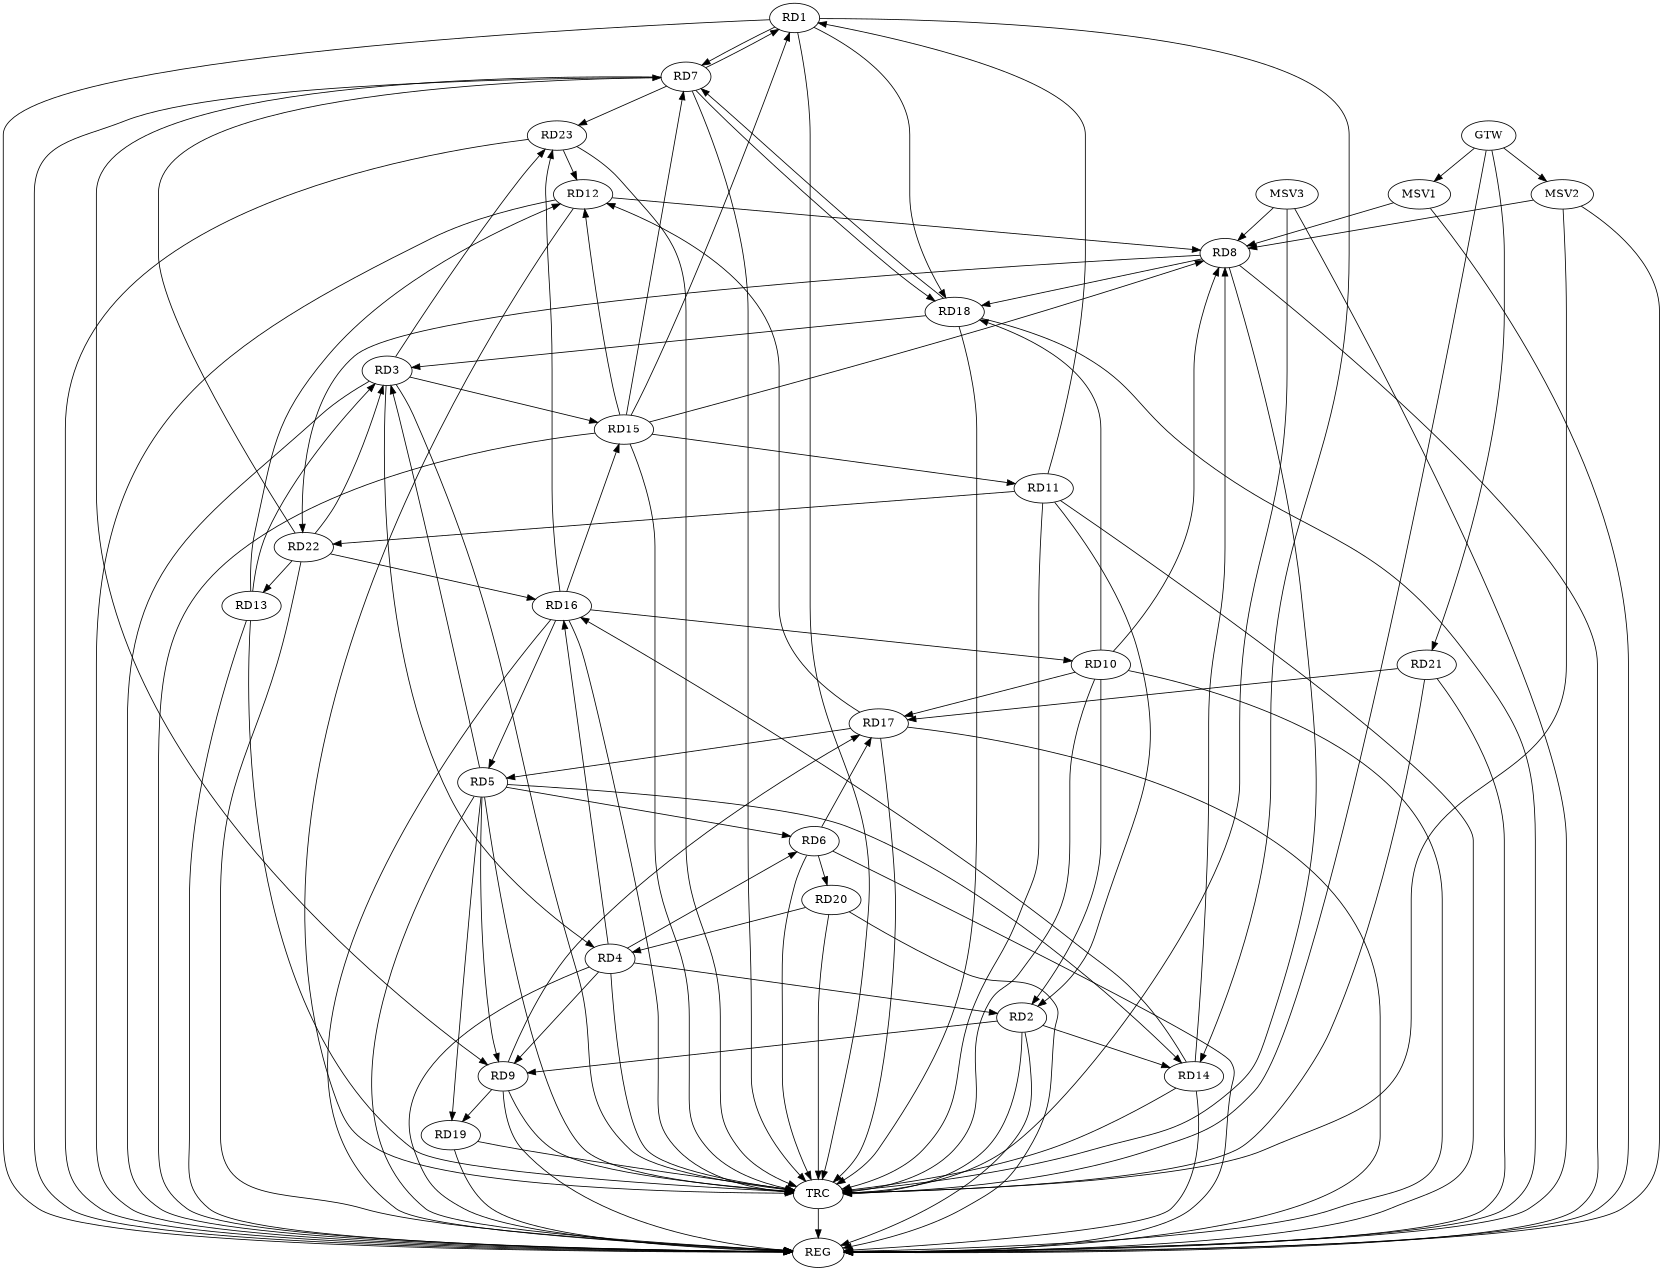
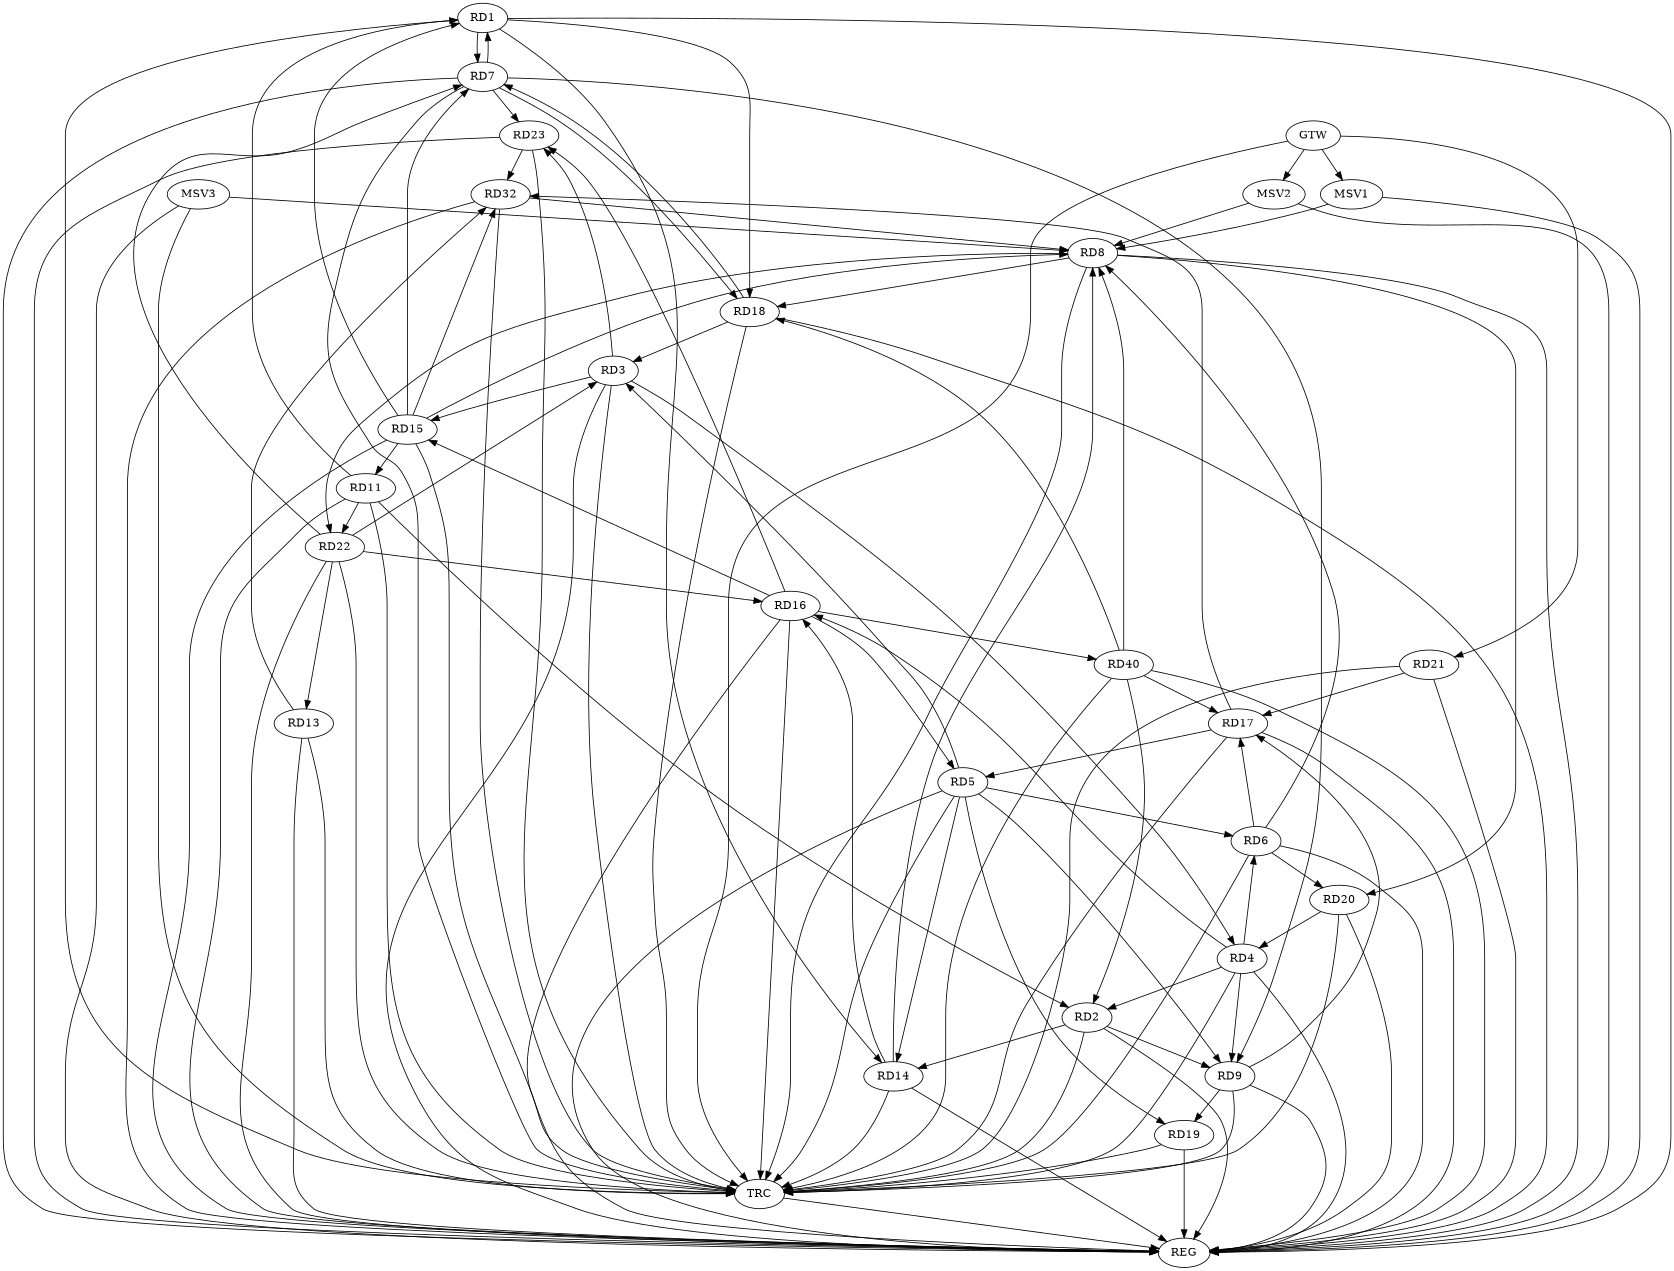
(583, 194) -> (501, 194)
none -> (1516, 457)
(295, 482) -> none
none -> (1307, 527)
(1101, 665) -> (1124, 665)
(1411, 899) -> (358, 1016)
